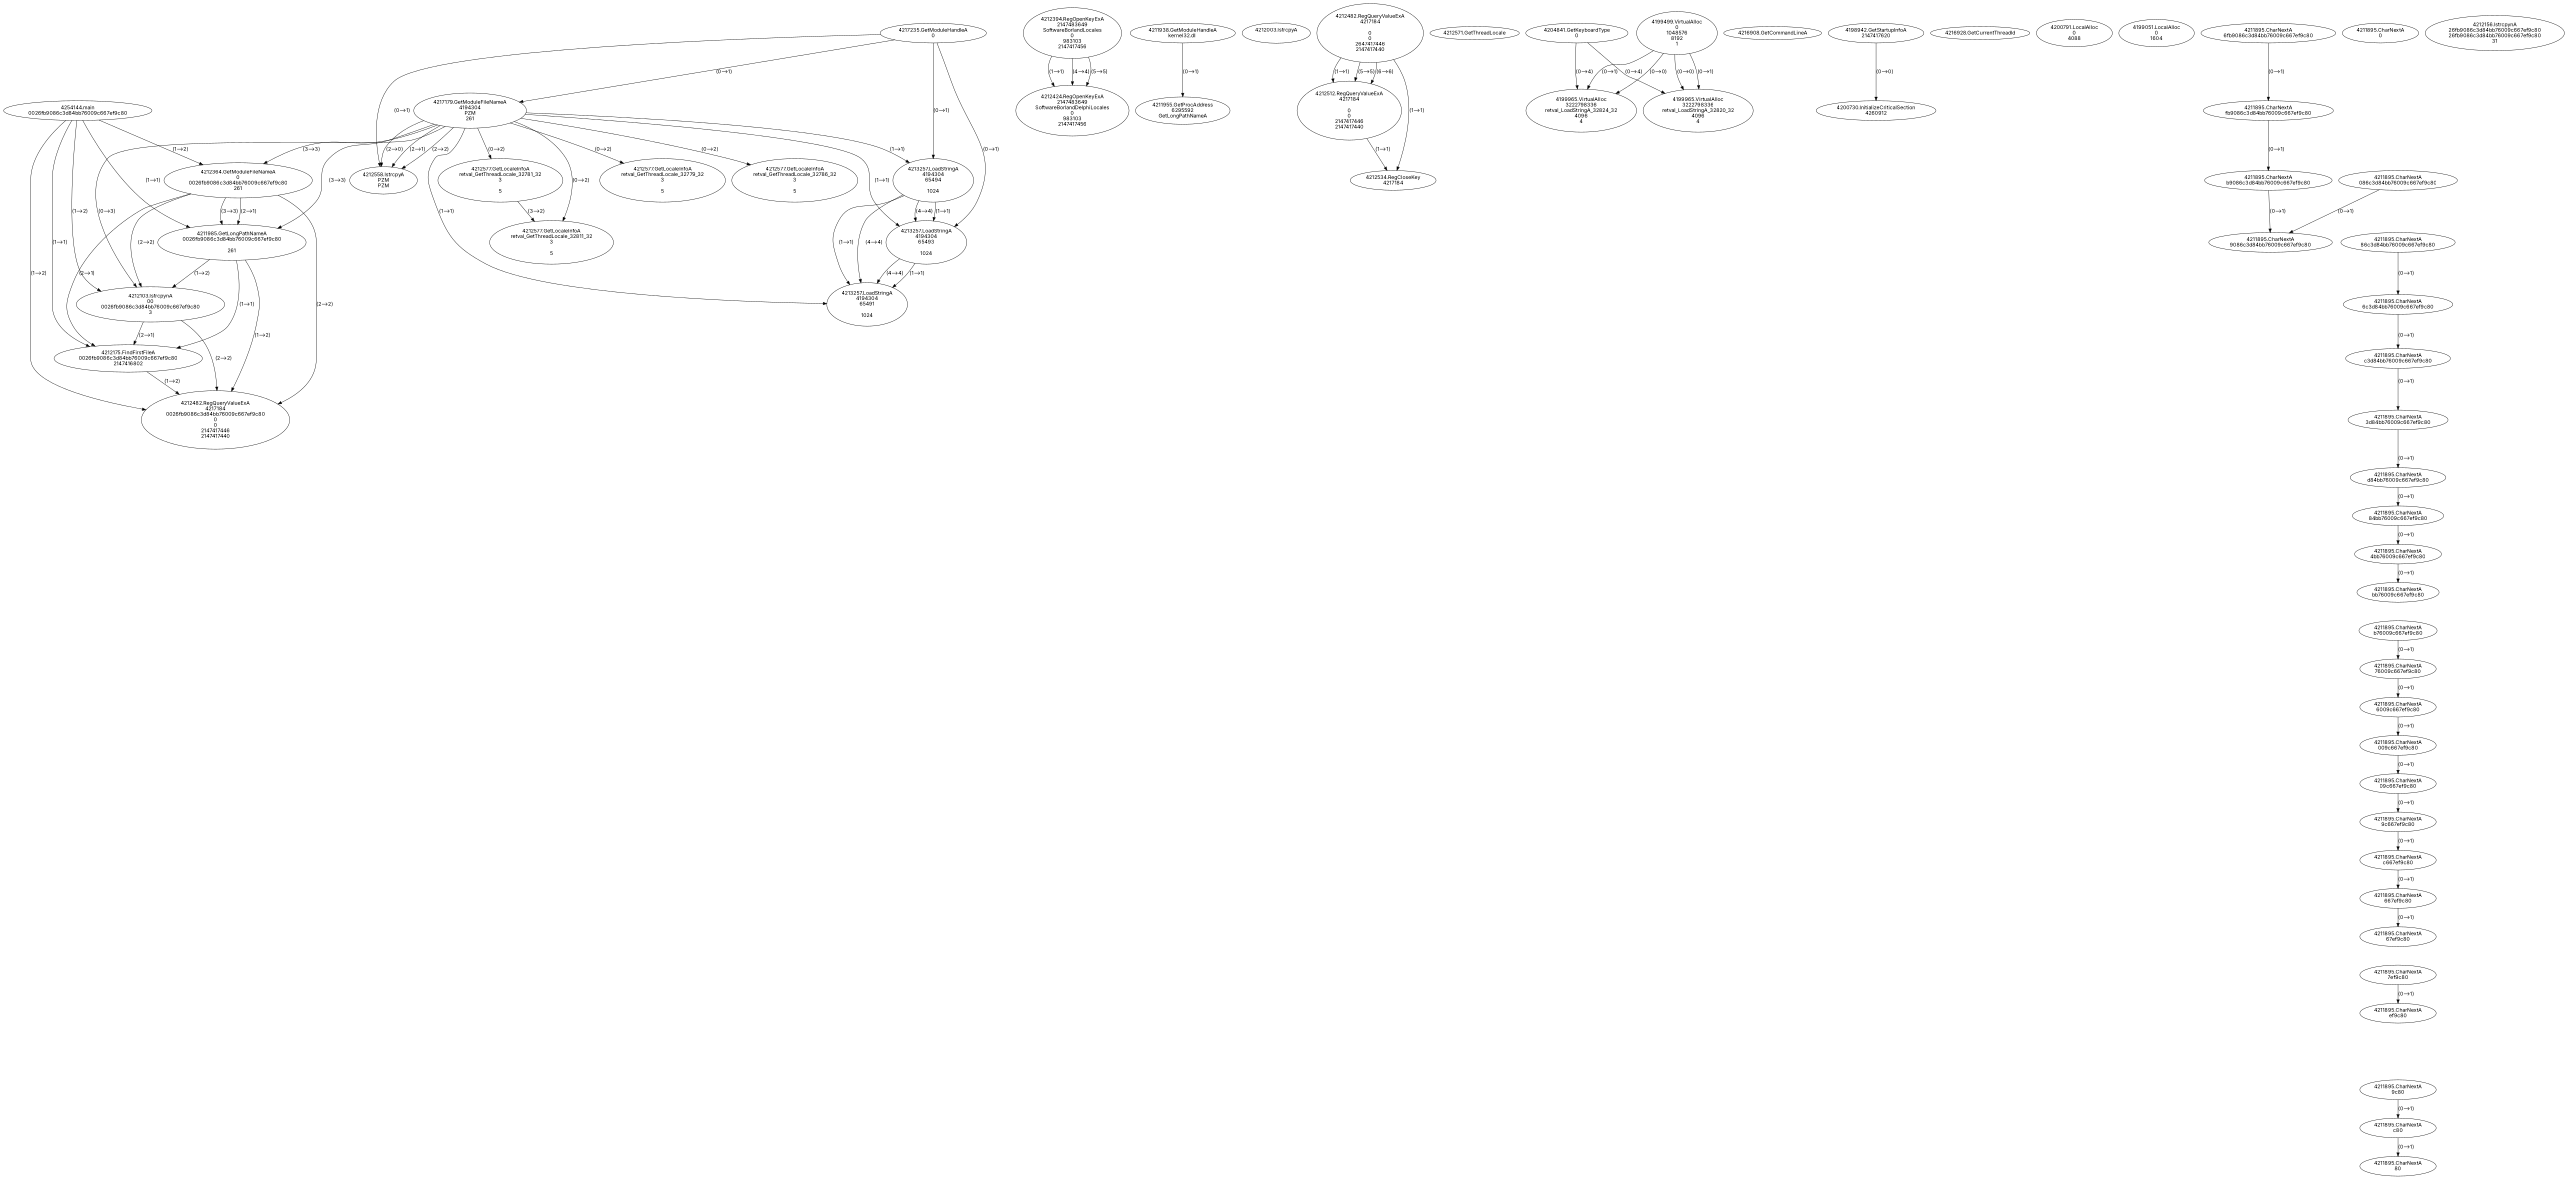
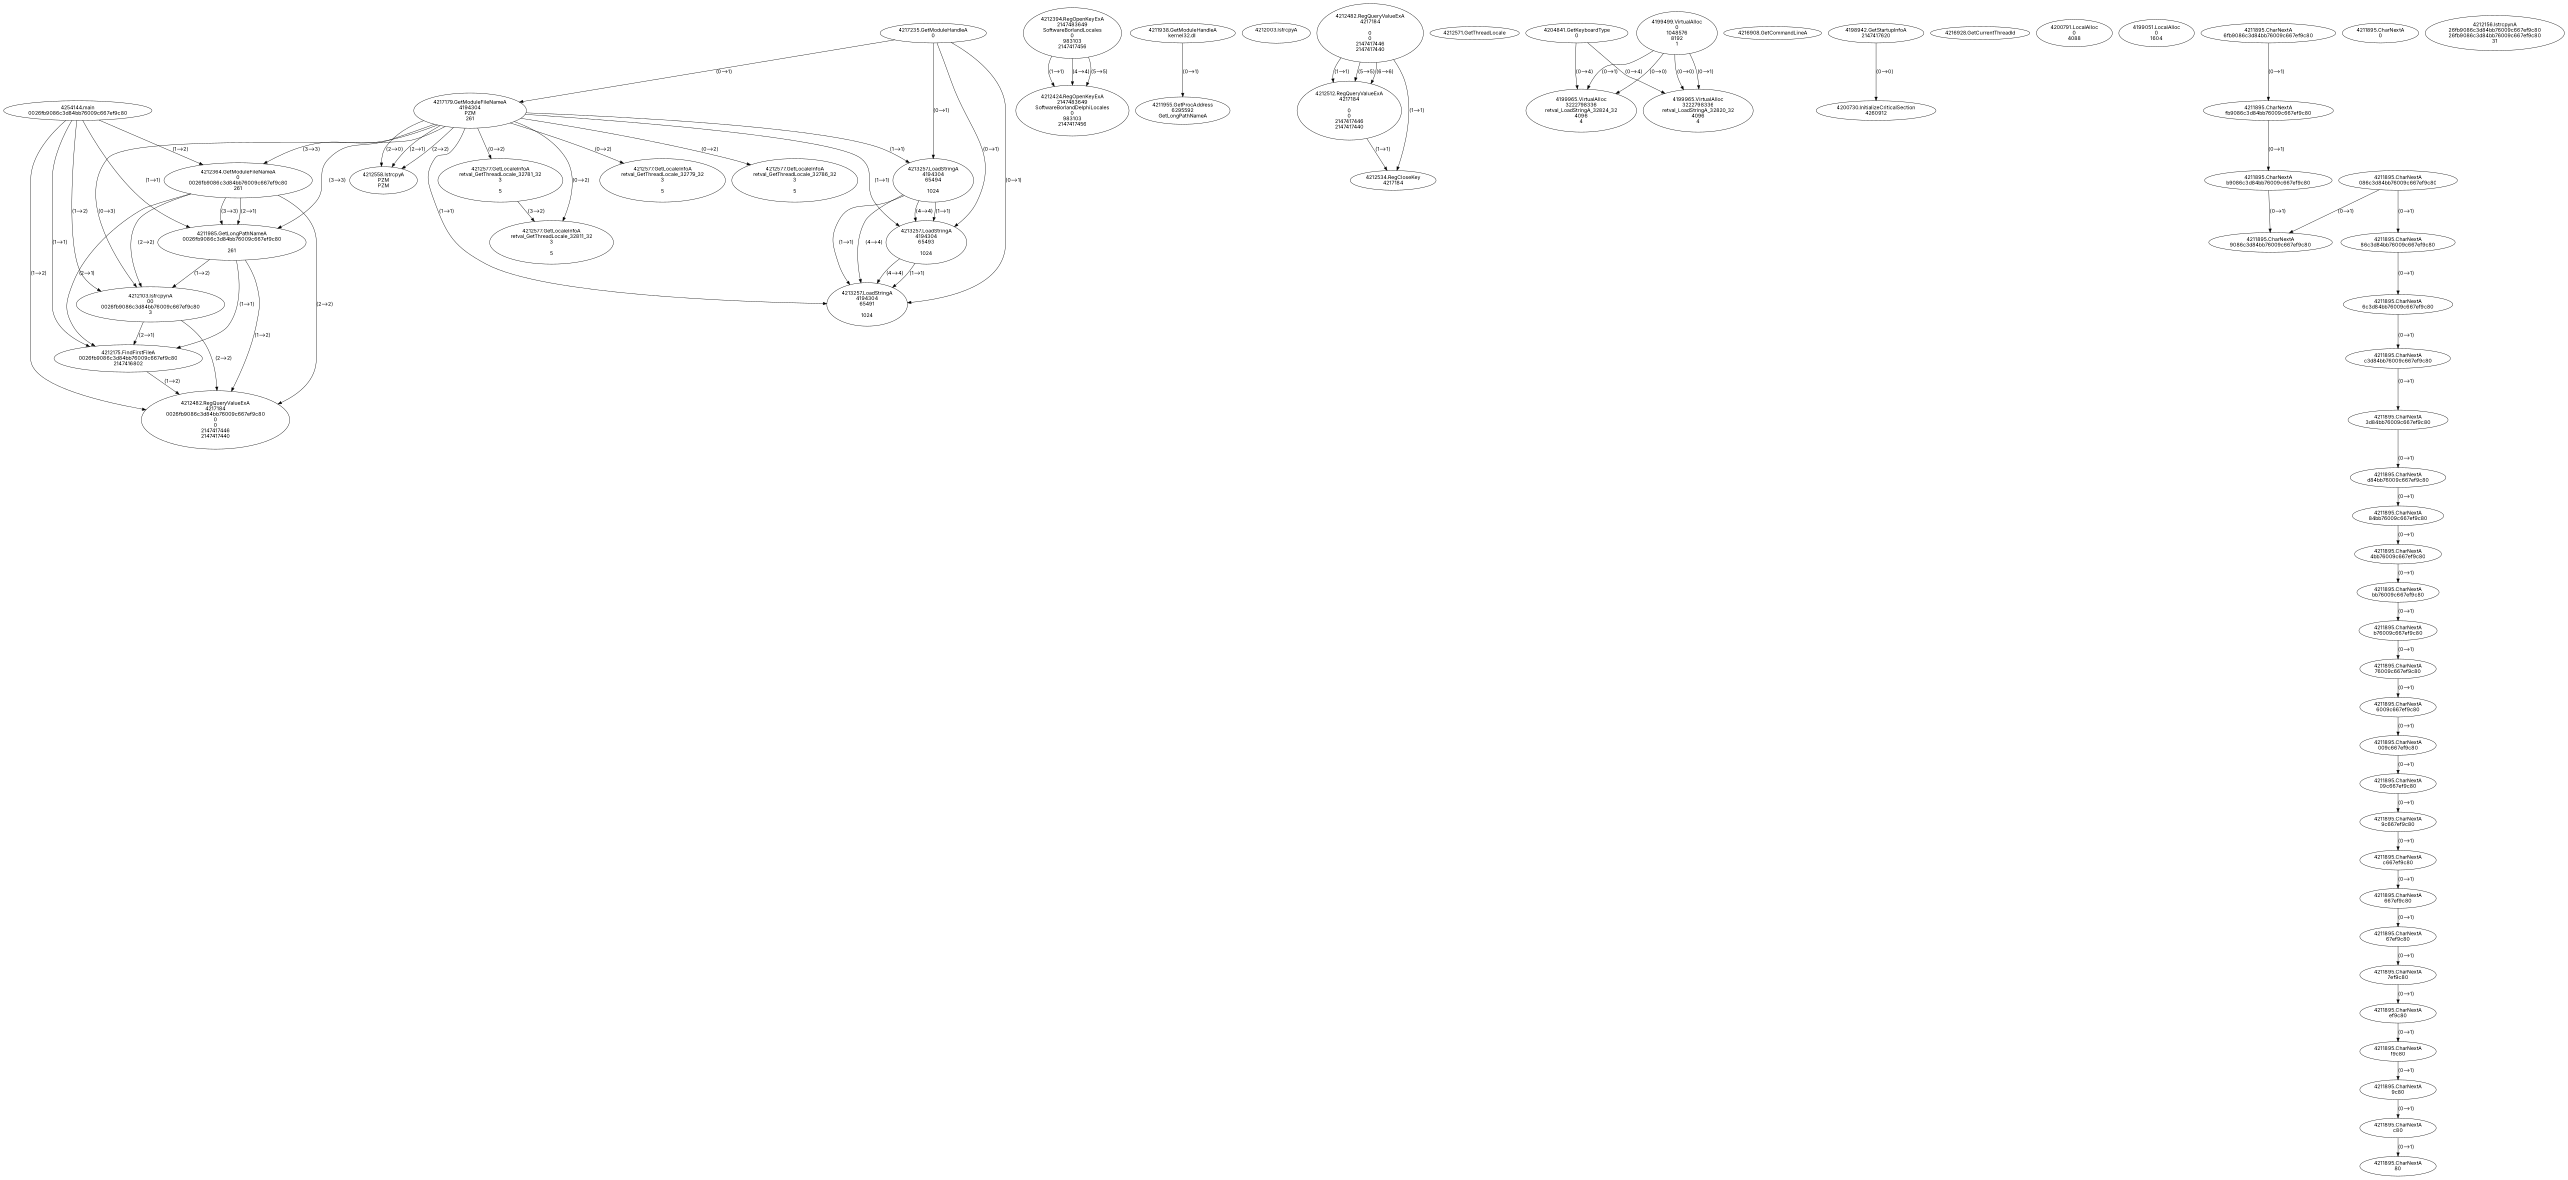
(1370, 33) -> (1370, 33)
(592, 48) -> (1006, 192)
none -> (2398, 210)
none -> (2398, 610)
none -> (2398, 954)
none -> (2398, 1051)
